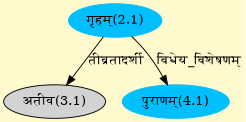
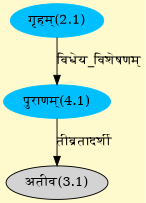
(88, 57) -> (57, 137)
